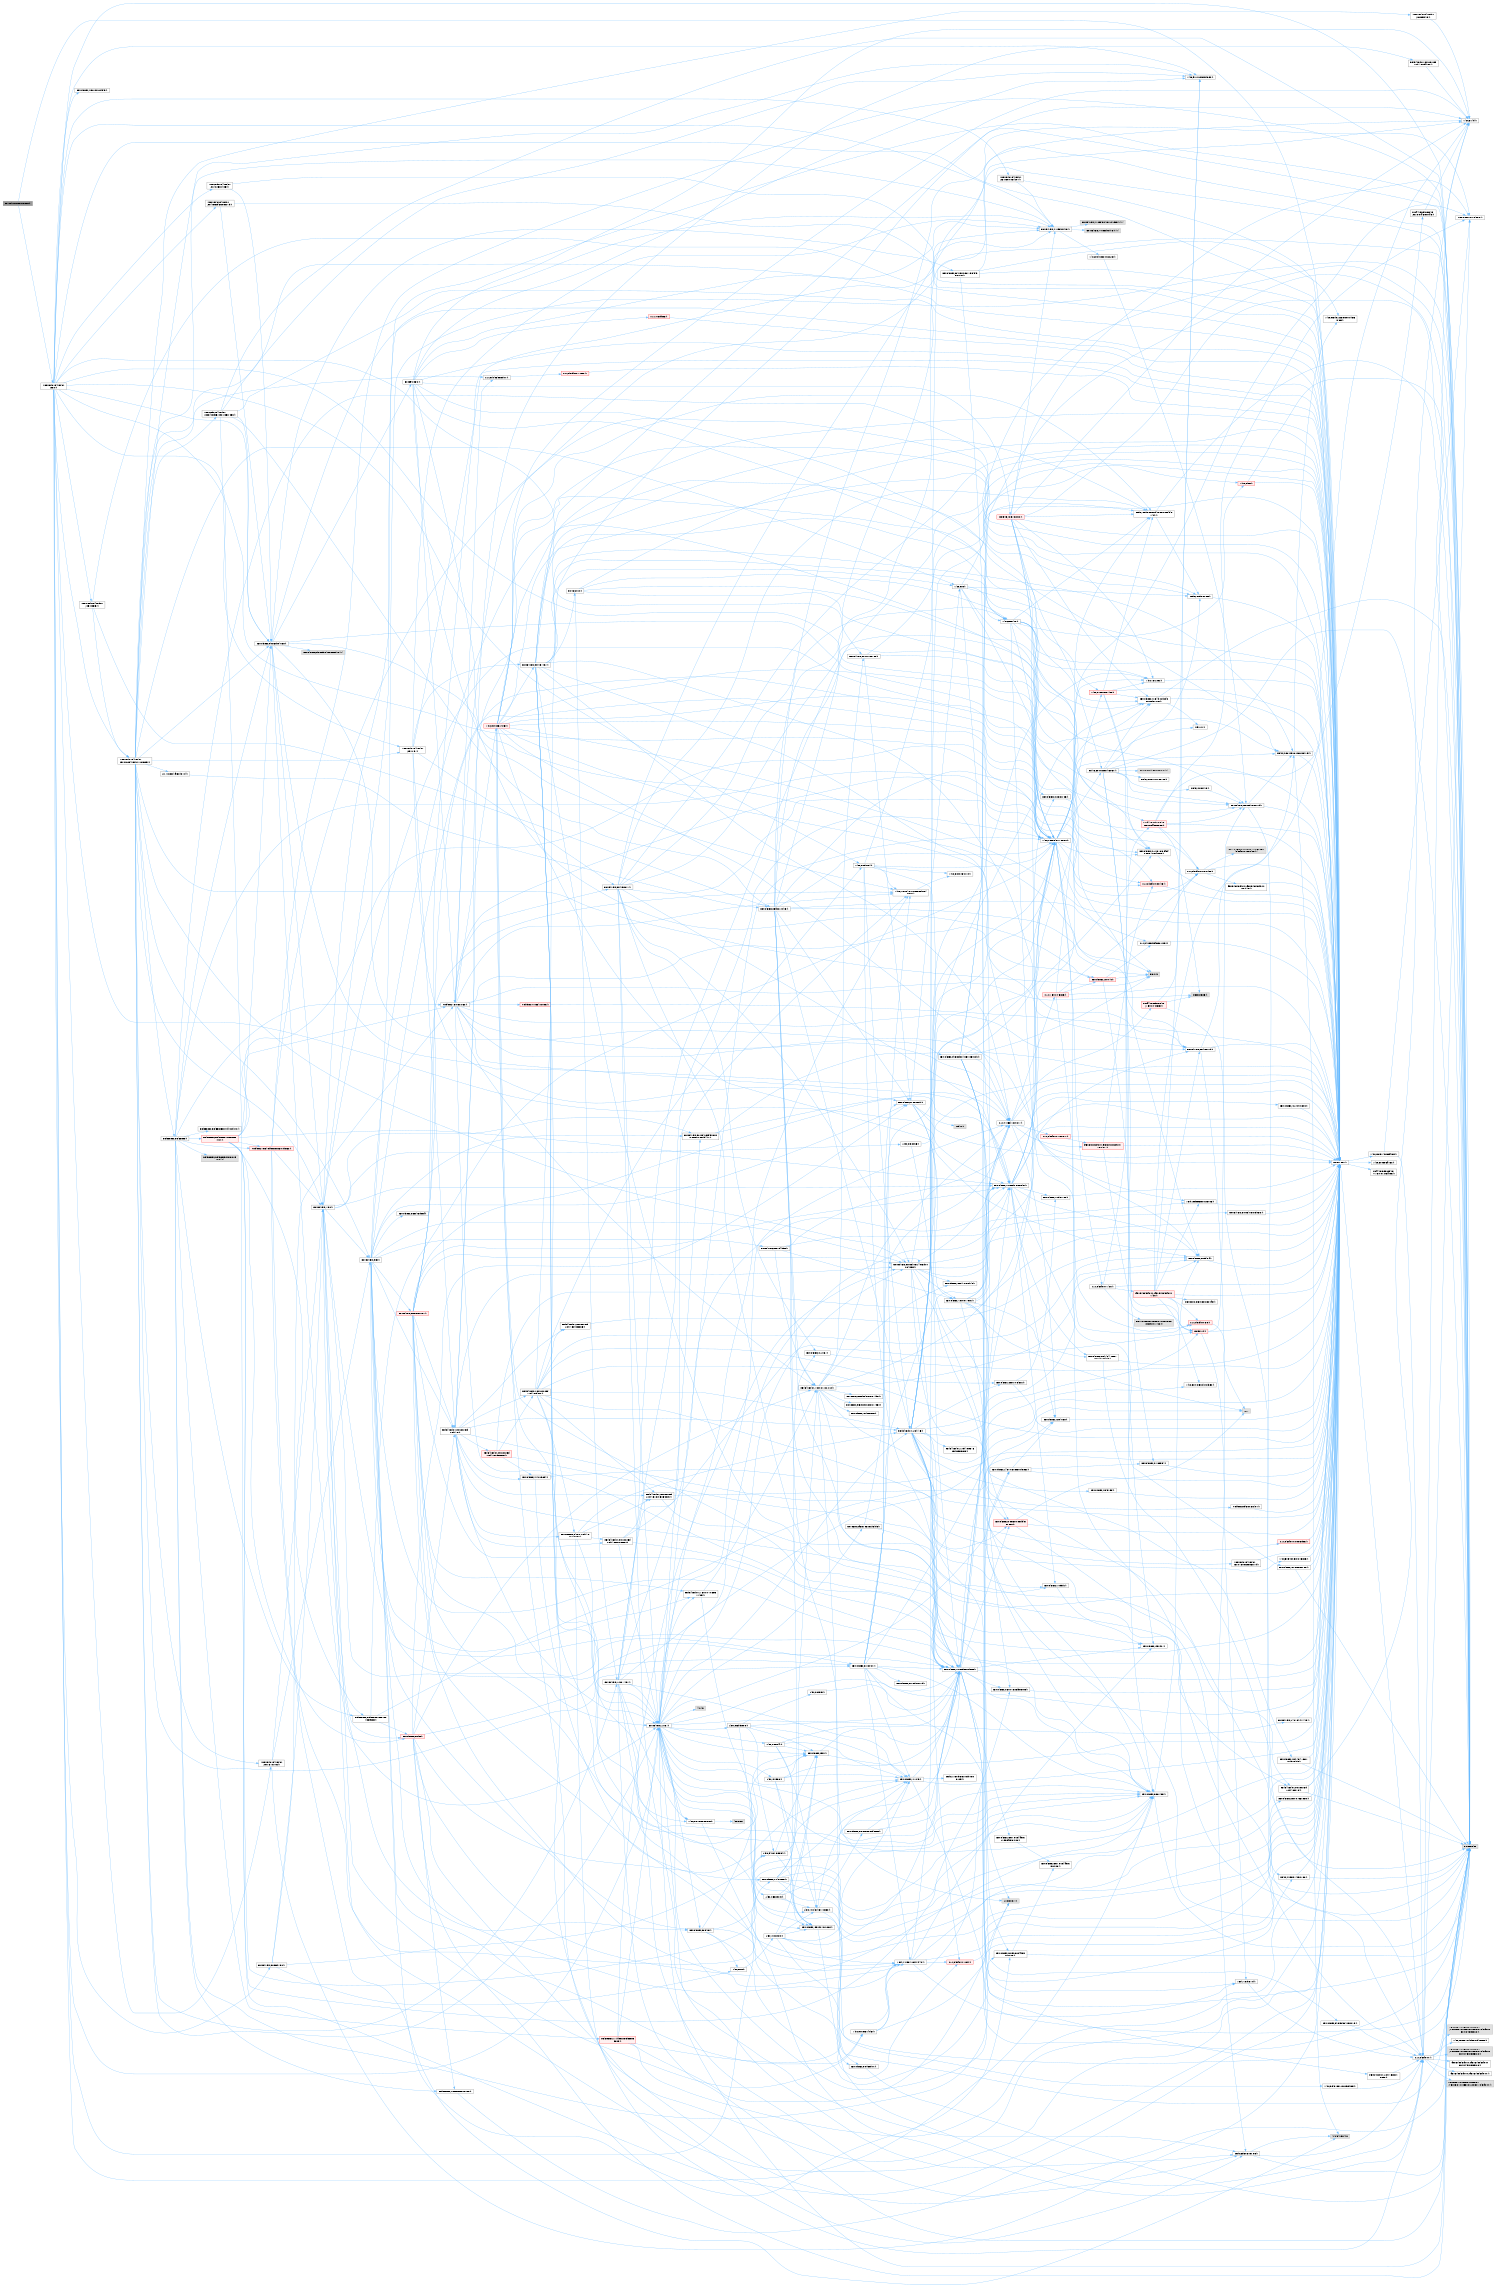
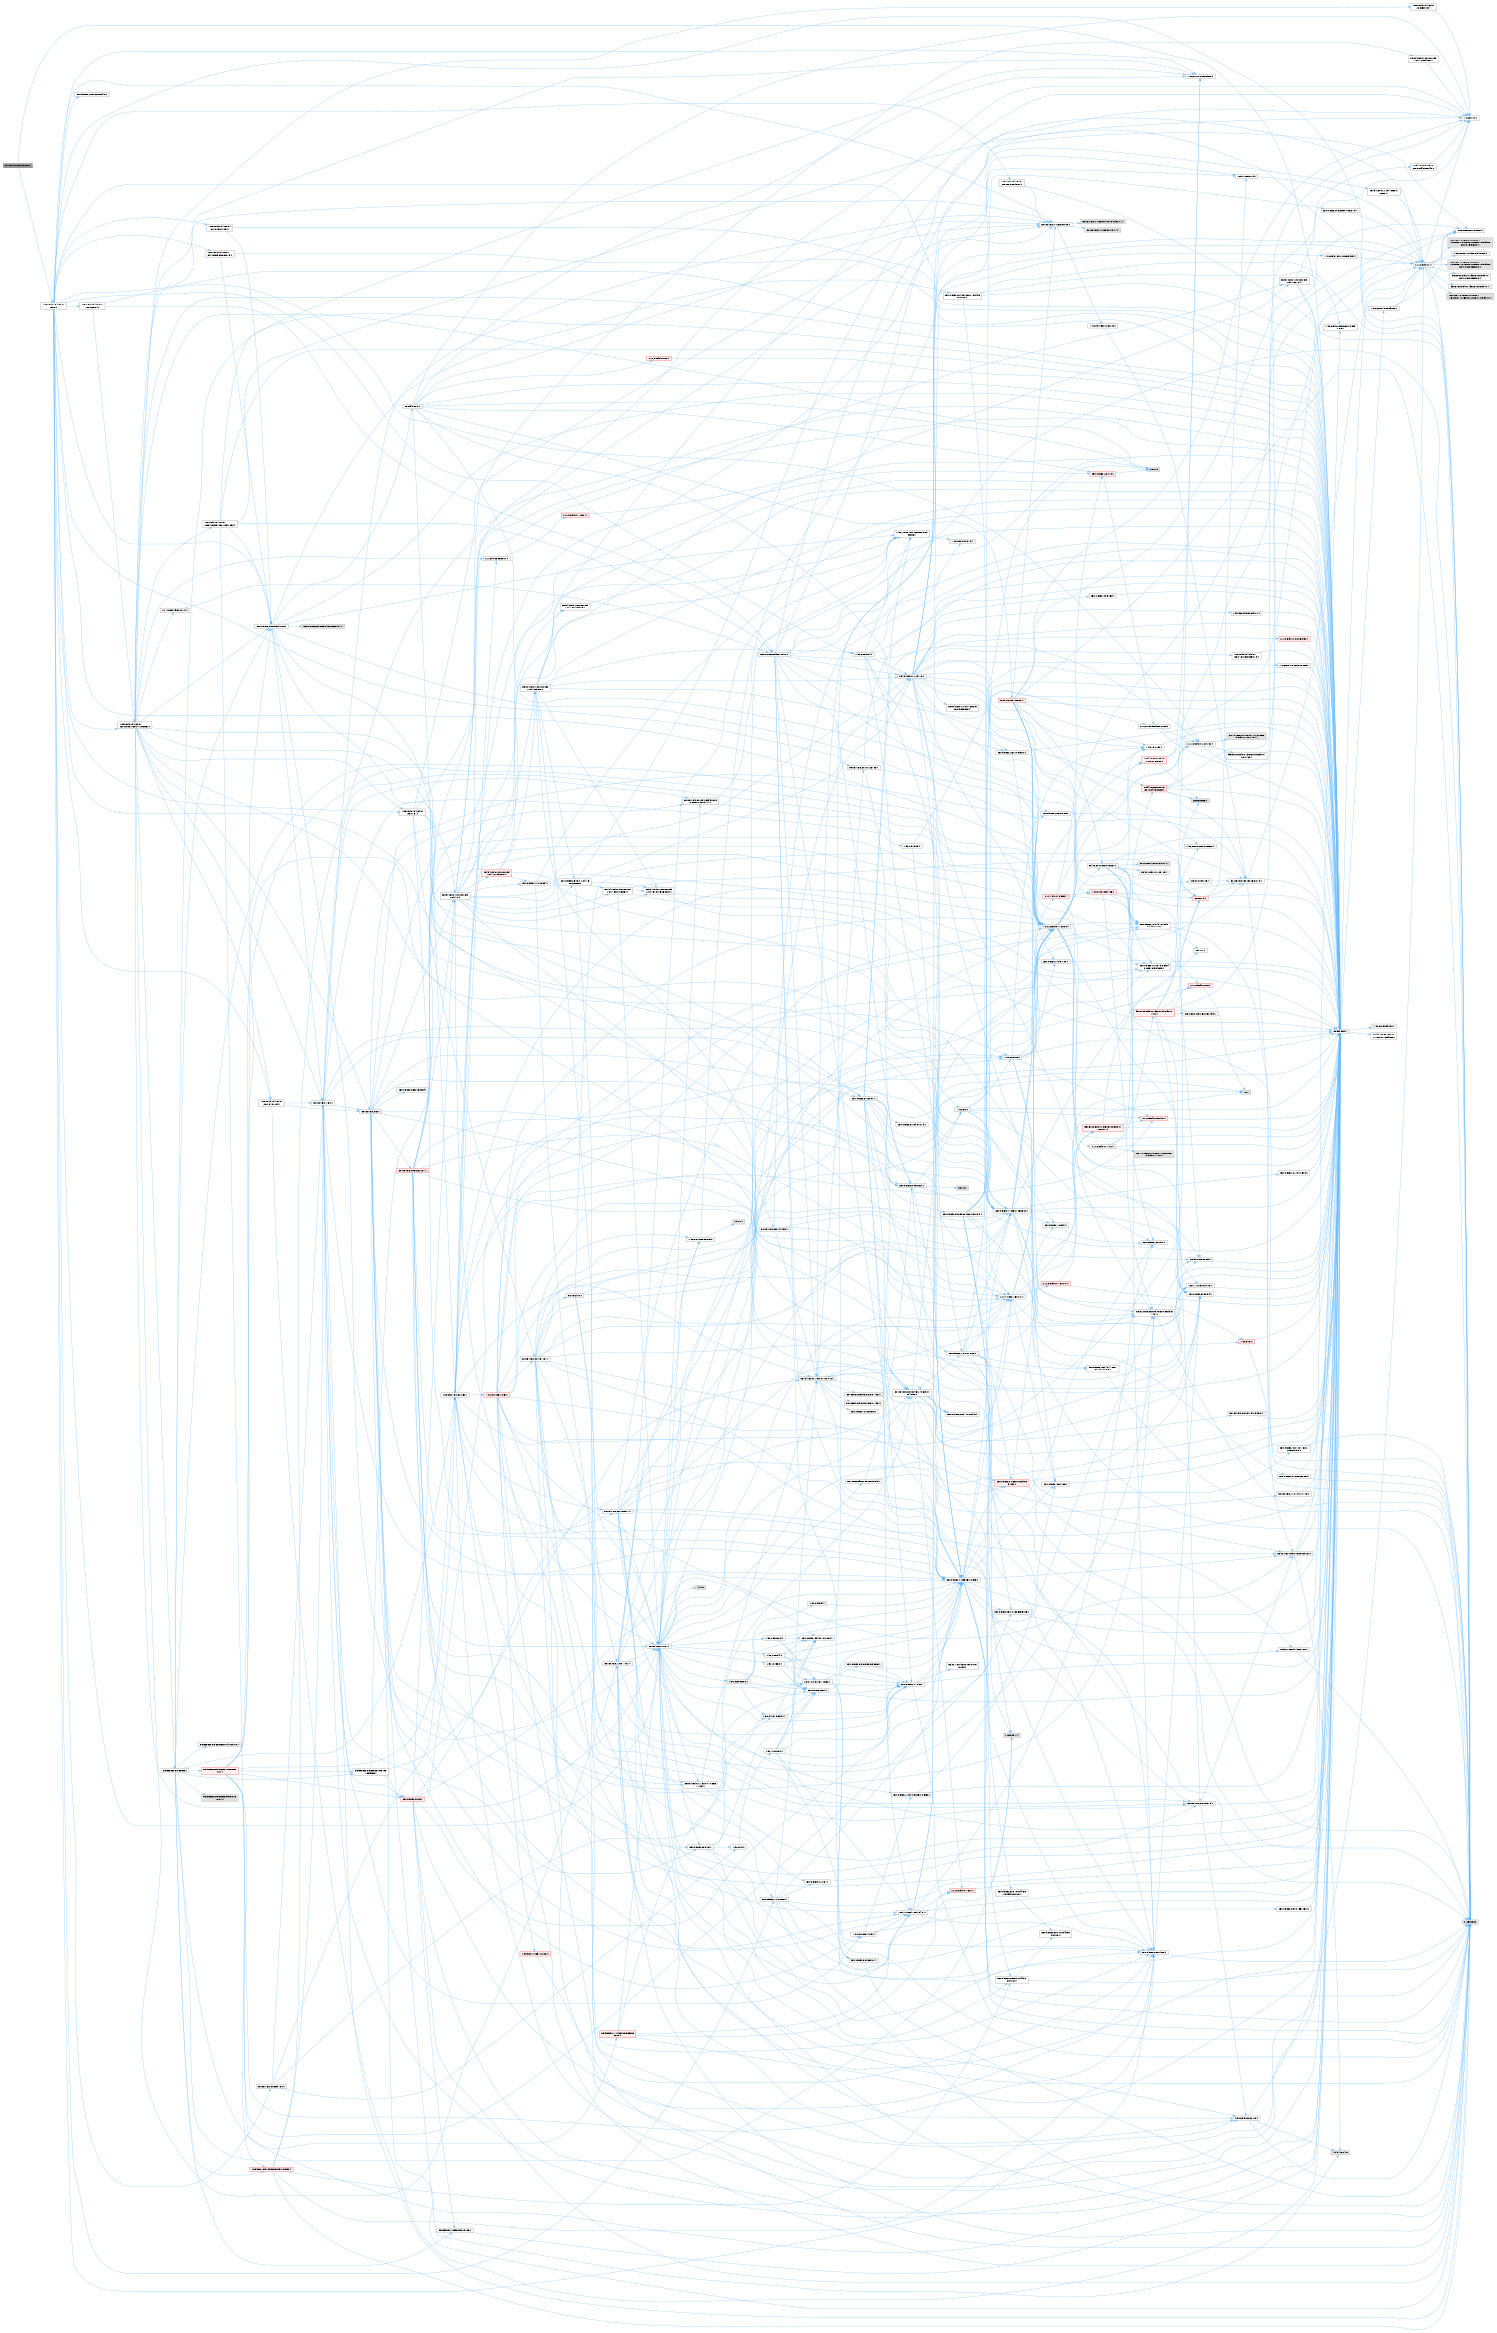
(659, 317) -> (659, 358)
(1089, 916) -> (1082, 833)
(1200, 1202) -> (1200, 1286)
(1154, 1463) -> none
